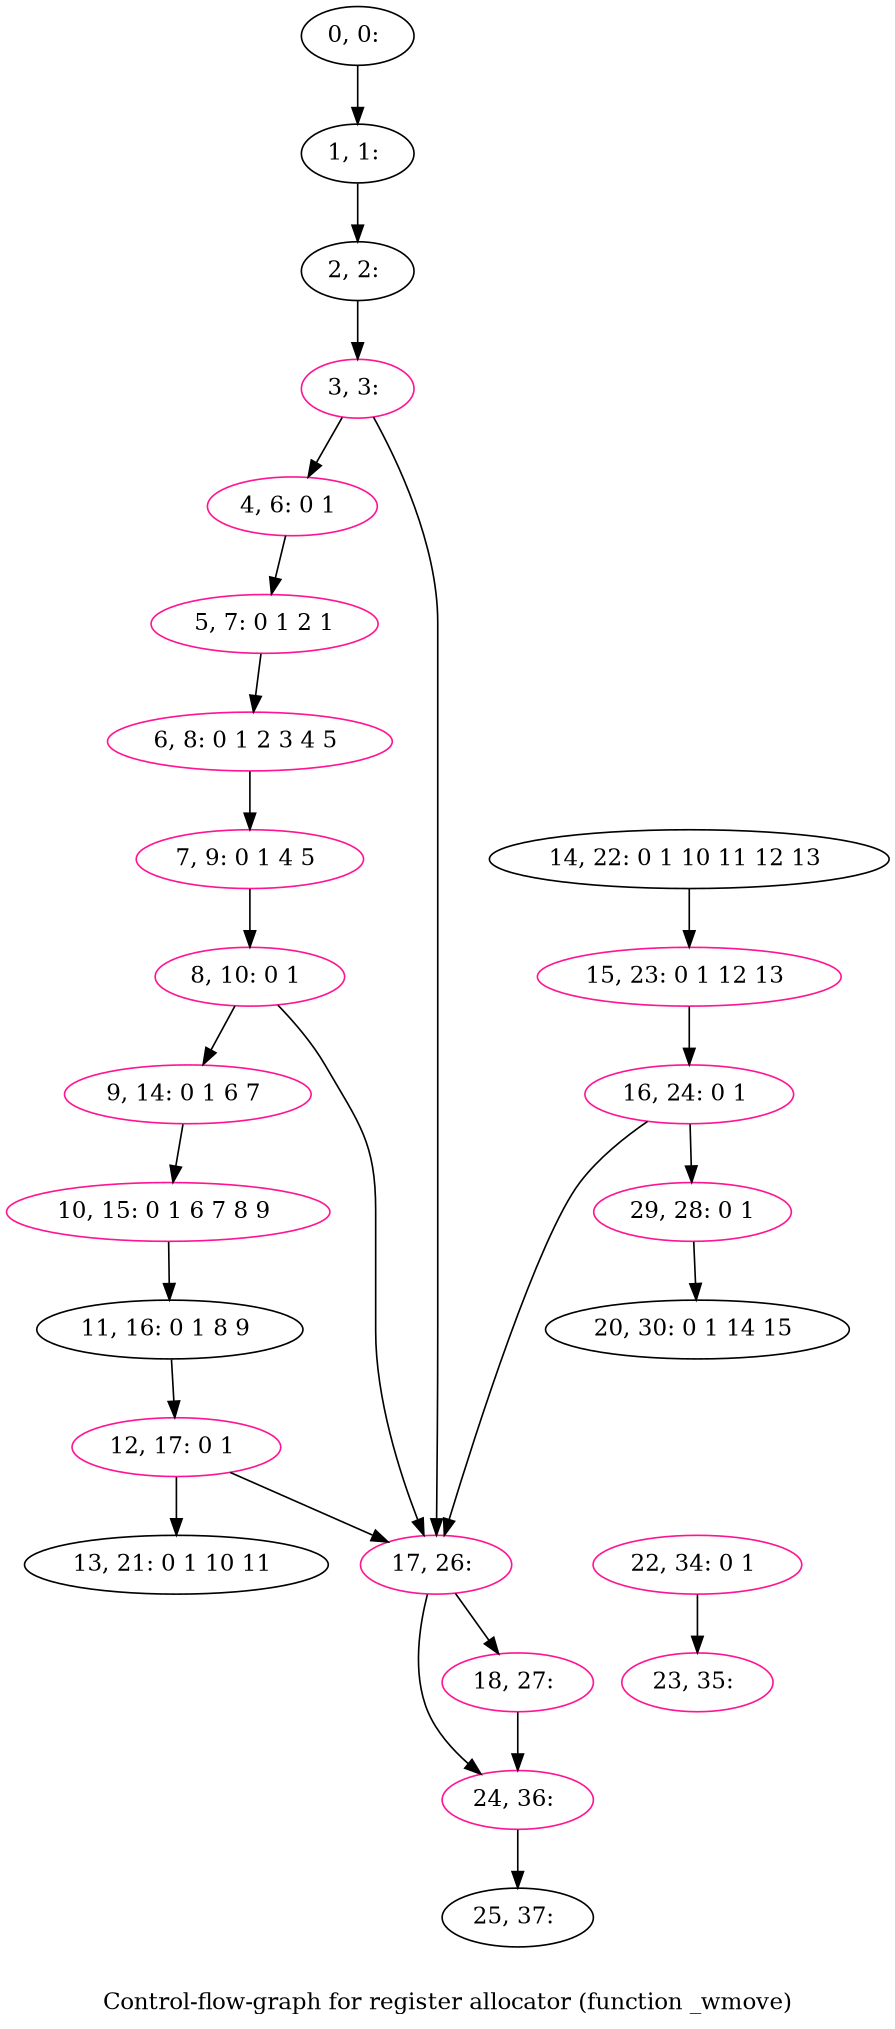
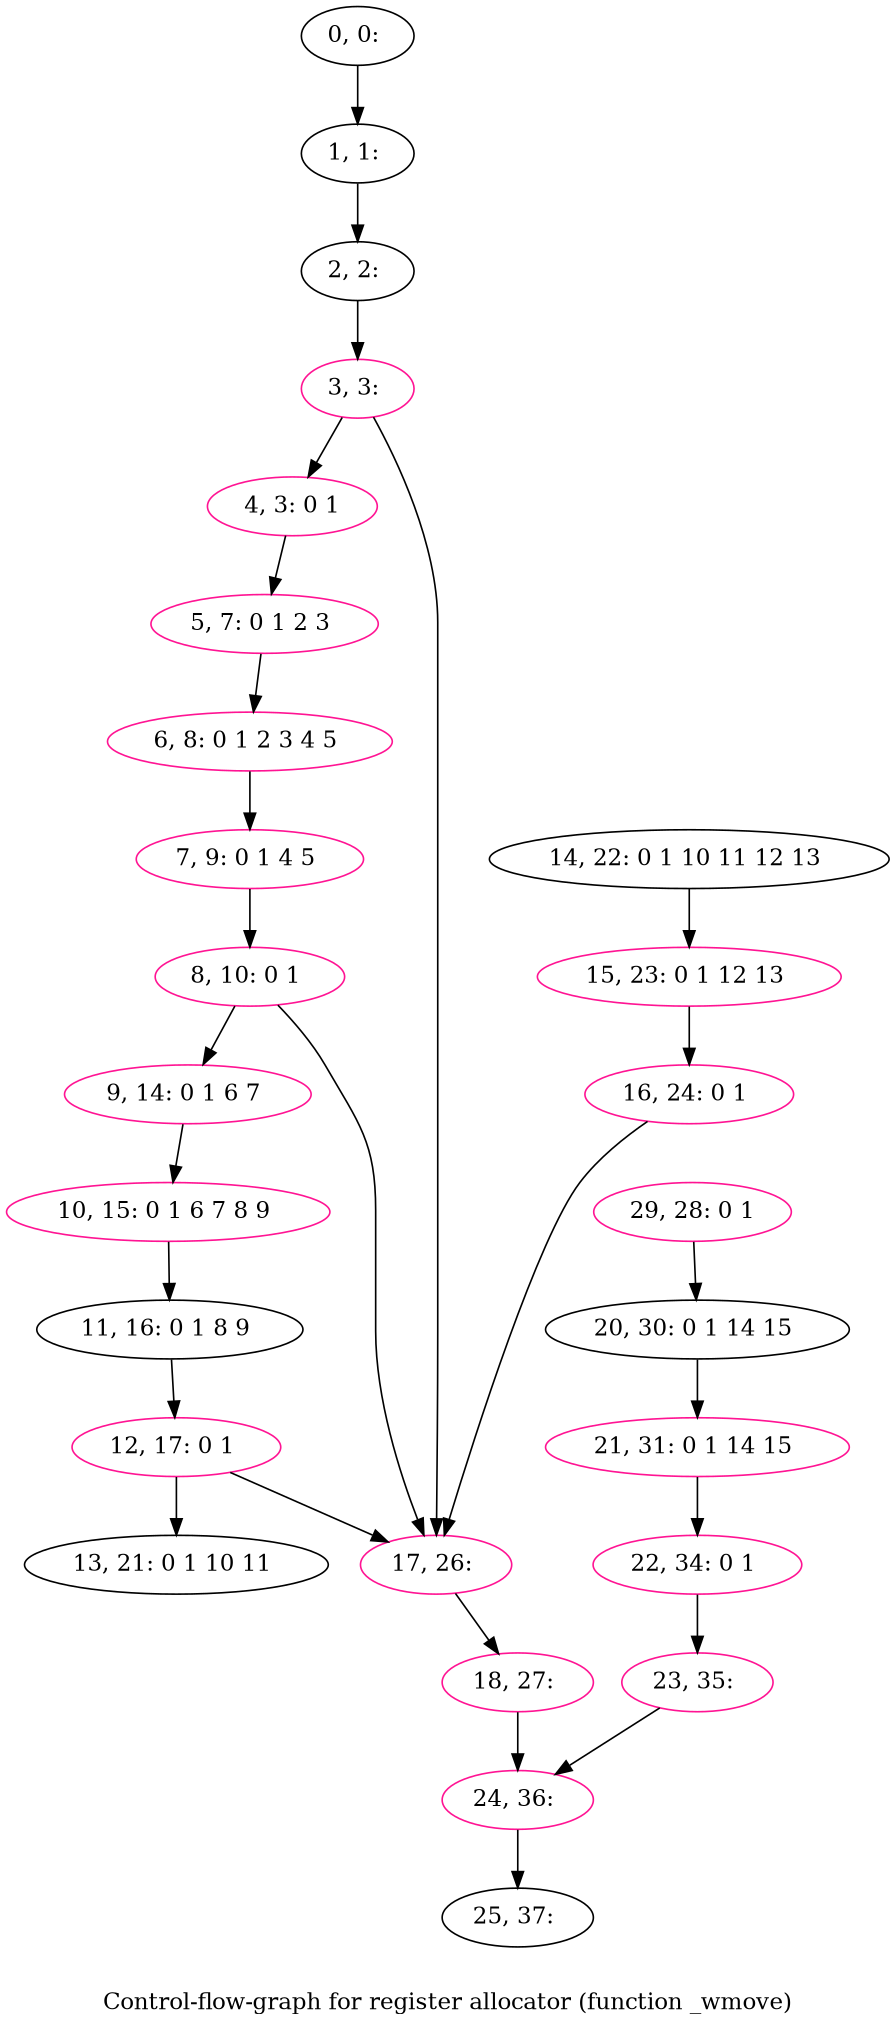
(292, 506) -> (292, 506)
(265, 624) -> (265, 624)
(691, 1145) -> none
none -> (697, 1447)
(421, 1686) -> (615, 1737)
